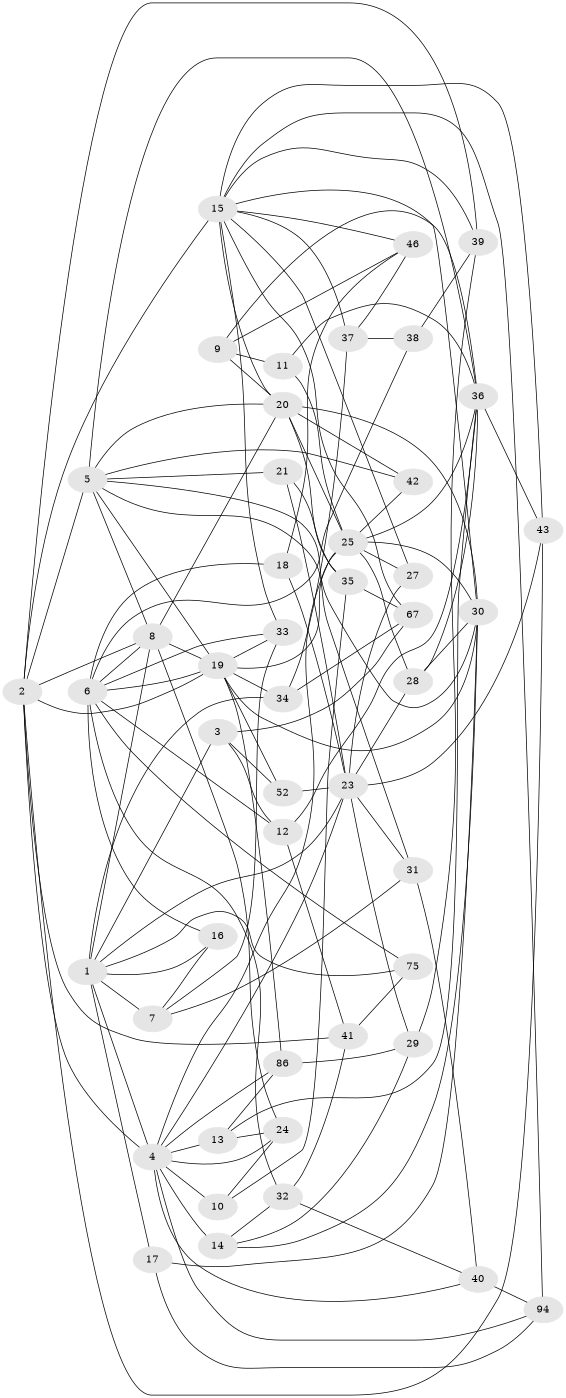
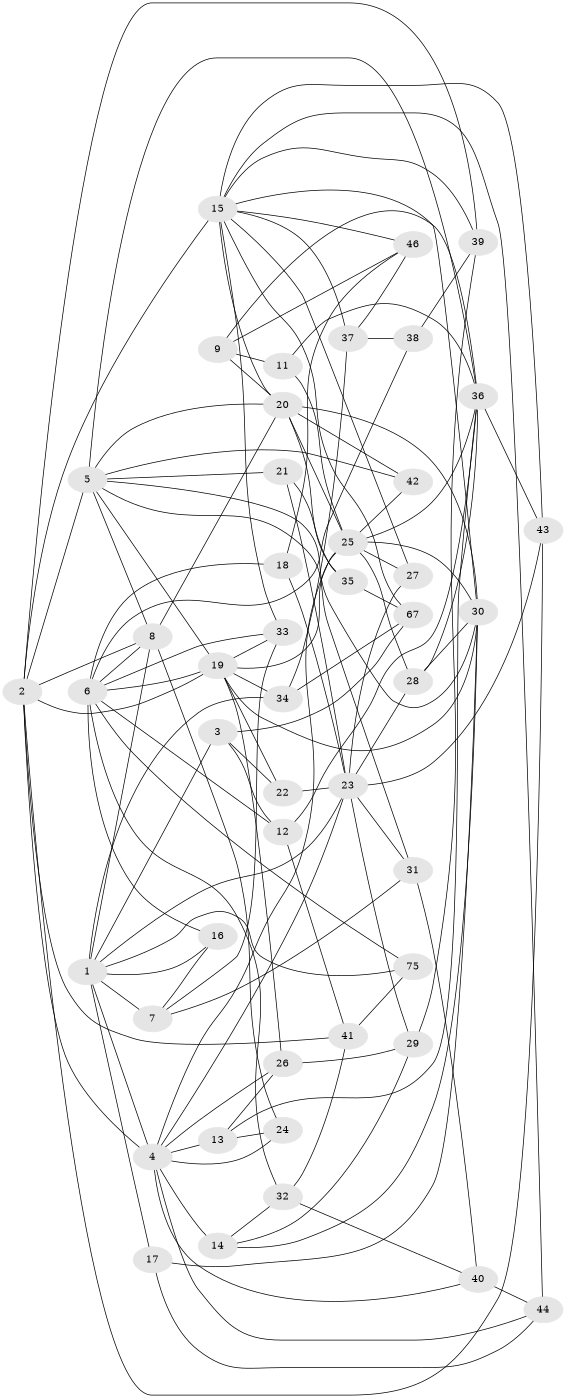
(180, 649) -> none
(283, 793) -> (283, 793)
(283, 1064) -> (283, 1064)
(218, 1207) -> none
(543, 1310) -> (543, 1310)
